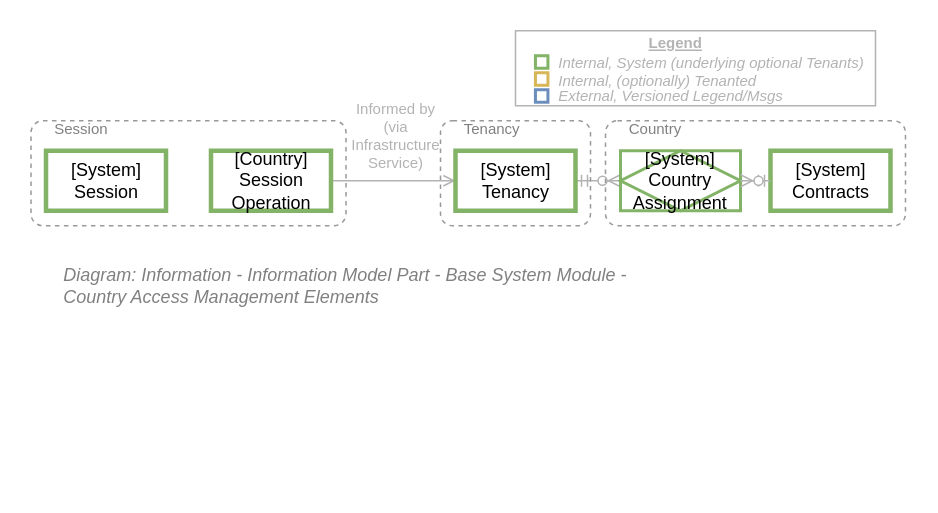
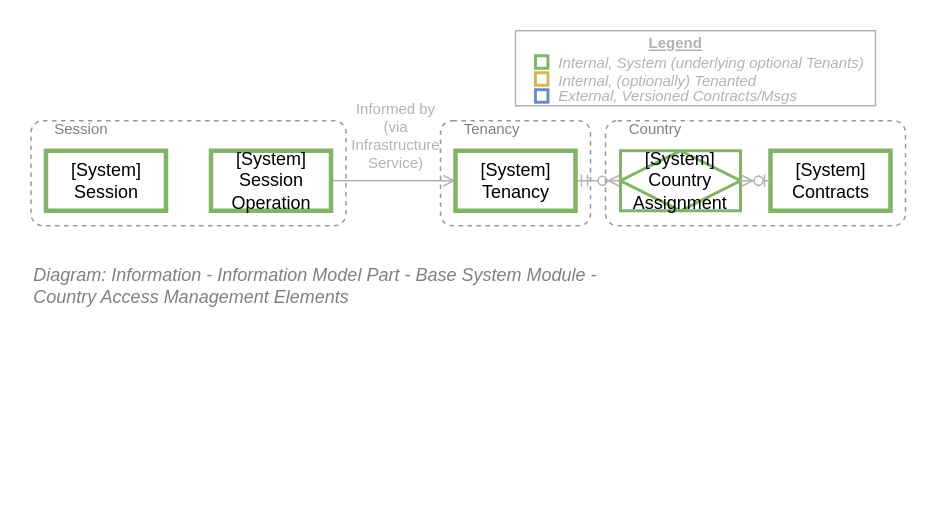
(679, 95) -> (692, 95)
(272, 181) -> (272, 181)
(451, 286) -> (421, 286)
